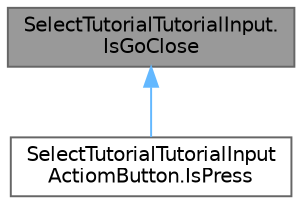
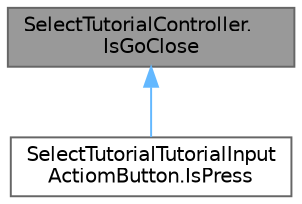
(151, 37) -> (151, 37)
